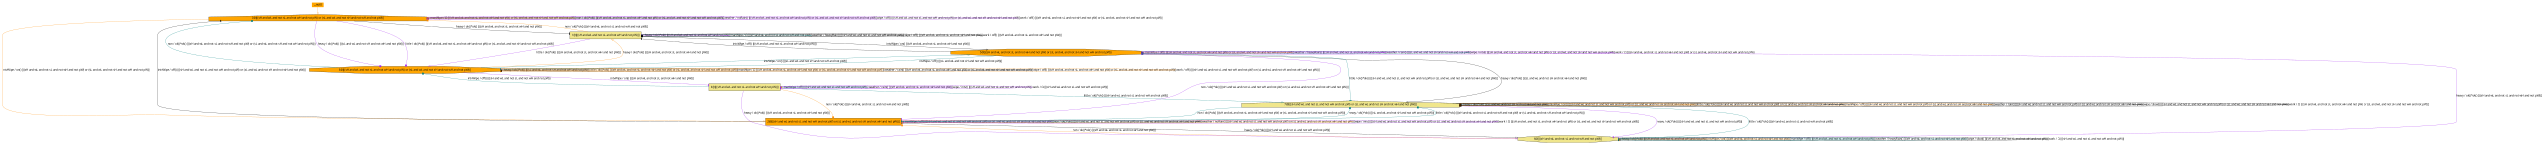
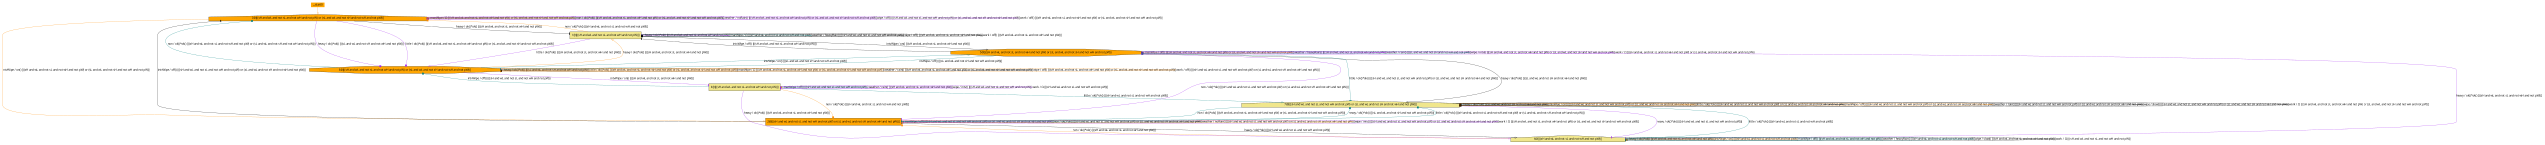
(318, 5) -> (318, 5)
(1568, 139) -> (1568, 139)
